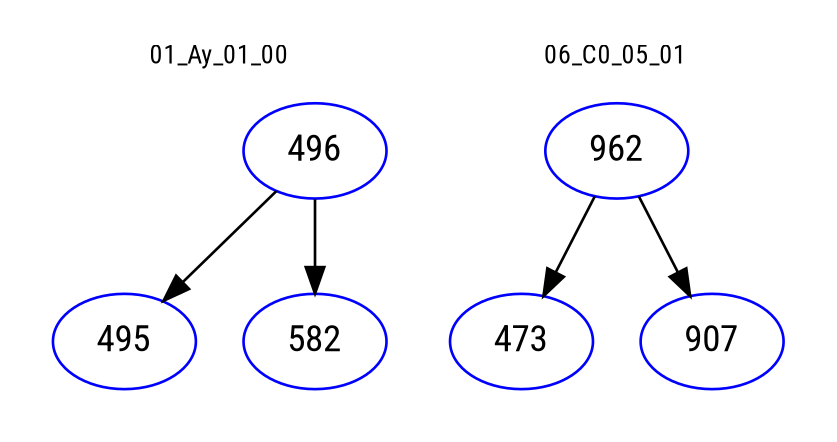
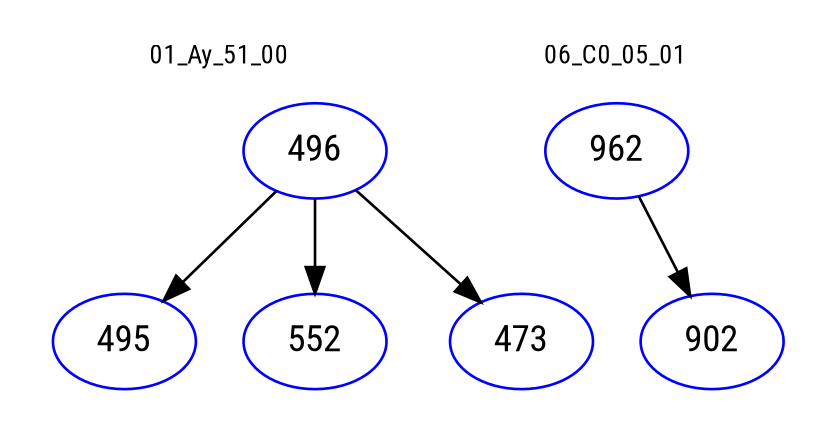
(220, 57) -> (220, 57)
(575, 234) -> (390, 221)
(315, 341) -> (315, 341)
(712, 341) -> (712, 341)
